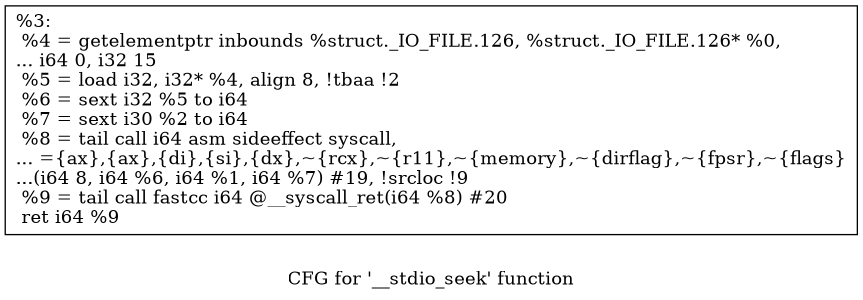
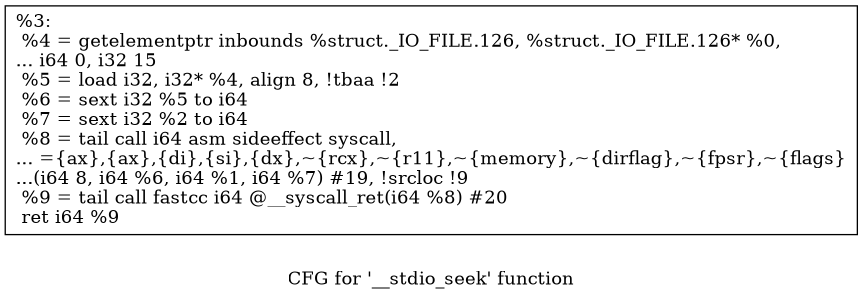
(132, 120) -> (132, 120)
